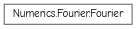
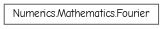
(68, 14) -> (81, 14)
